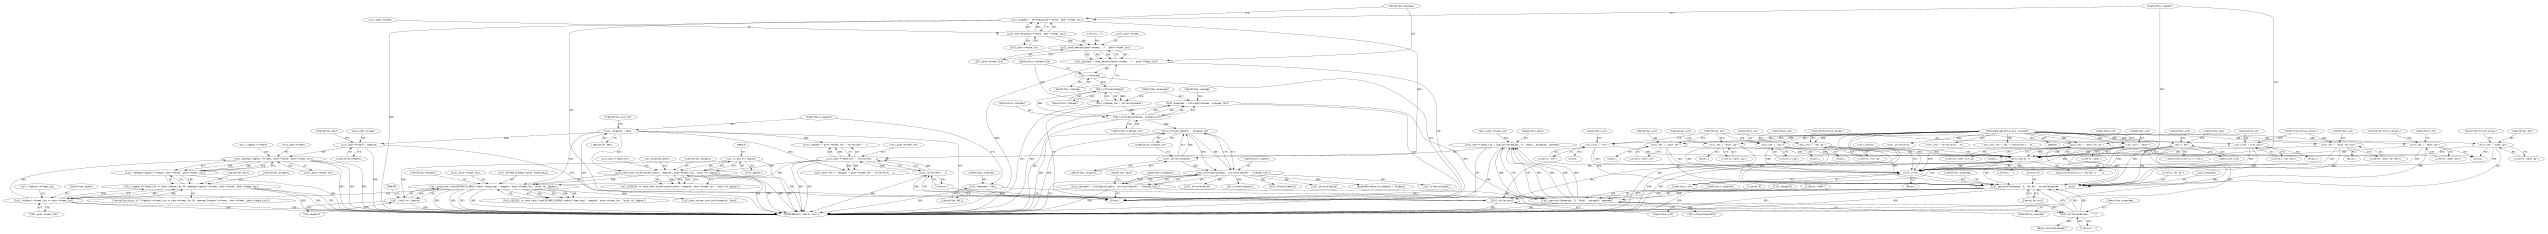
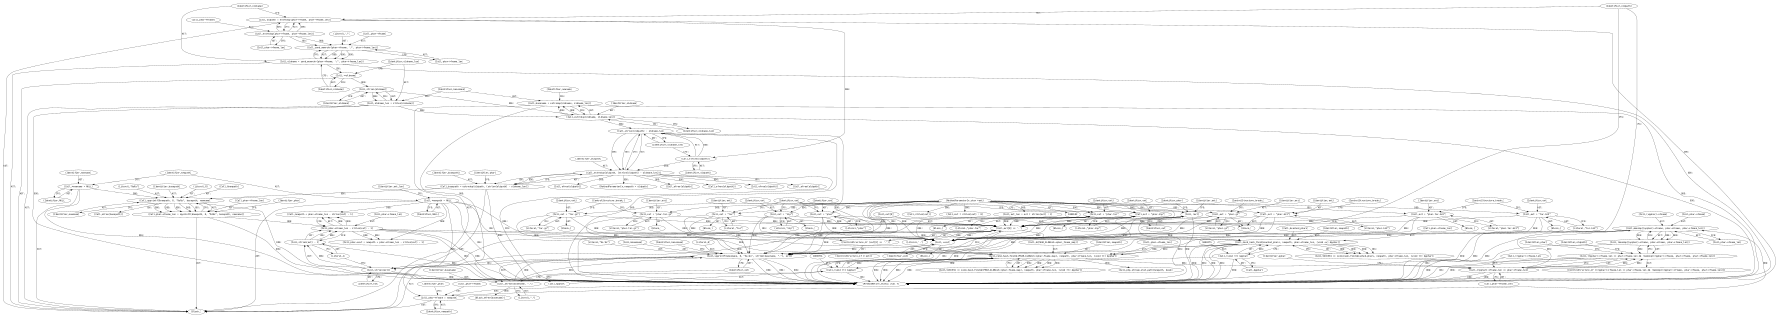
(2007, 131) -> (965, 201)
(2183, 151) -> (860, 249)
(543, 214) -> (654, 286)
